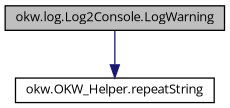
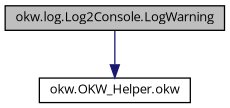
(115, 90) -> (115, 90)
